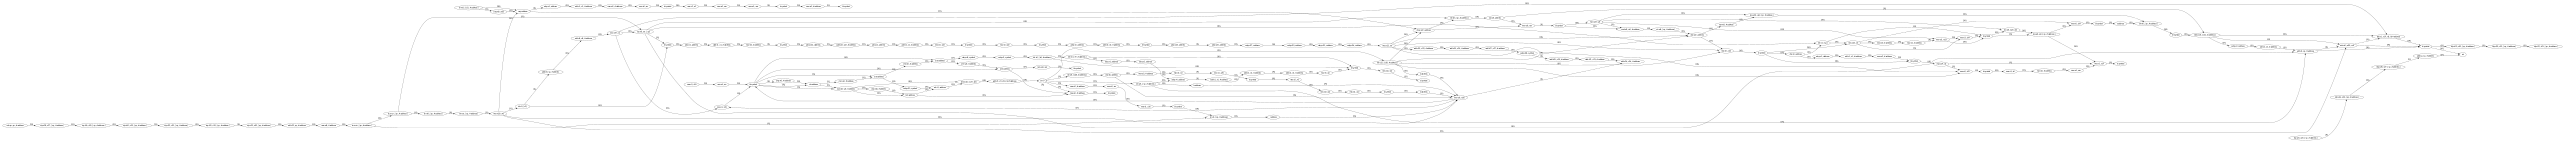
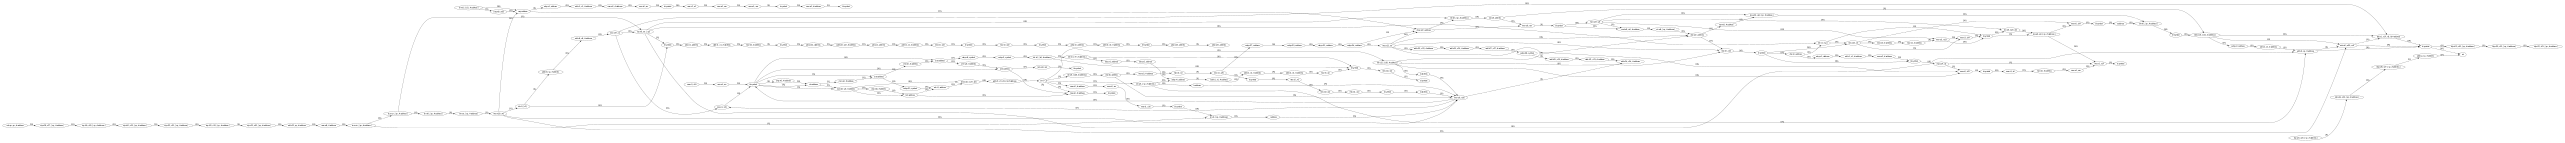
(1235, 45) -> (1235, 60)
(1405, 47) -> (1387, 37)
